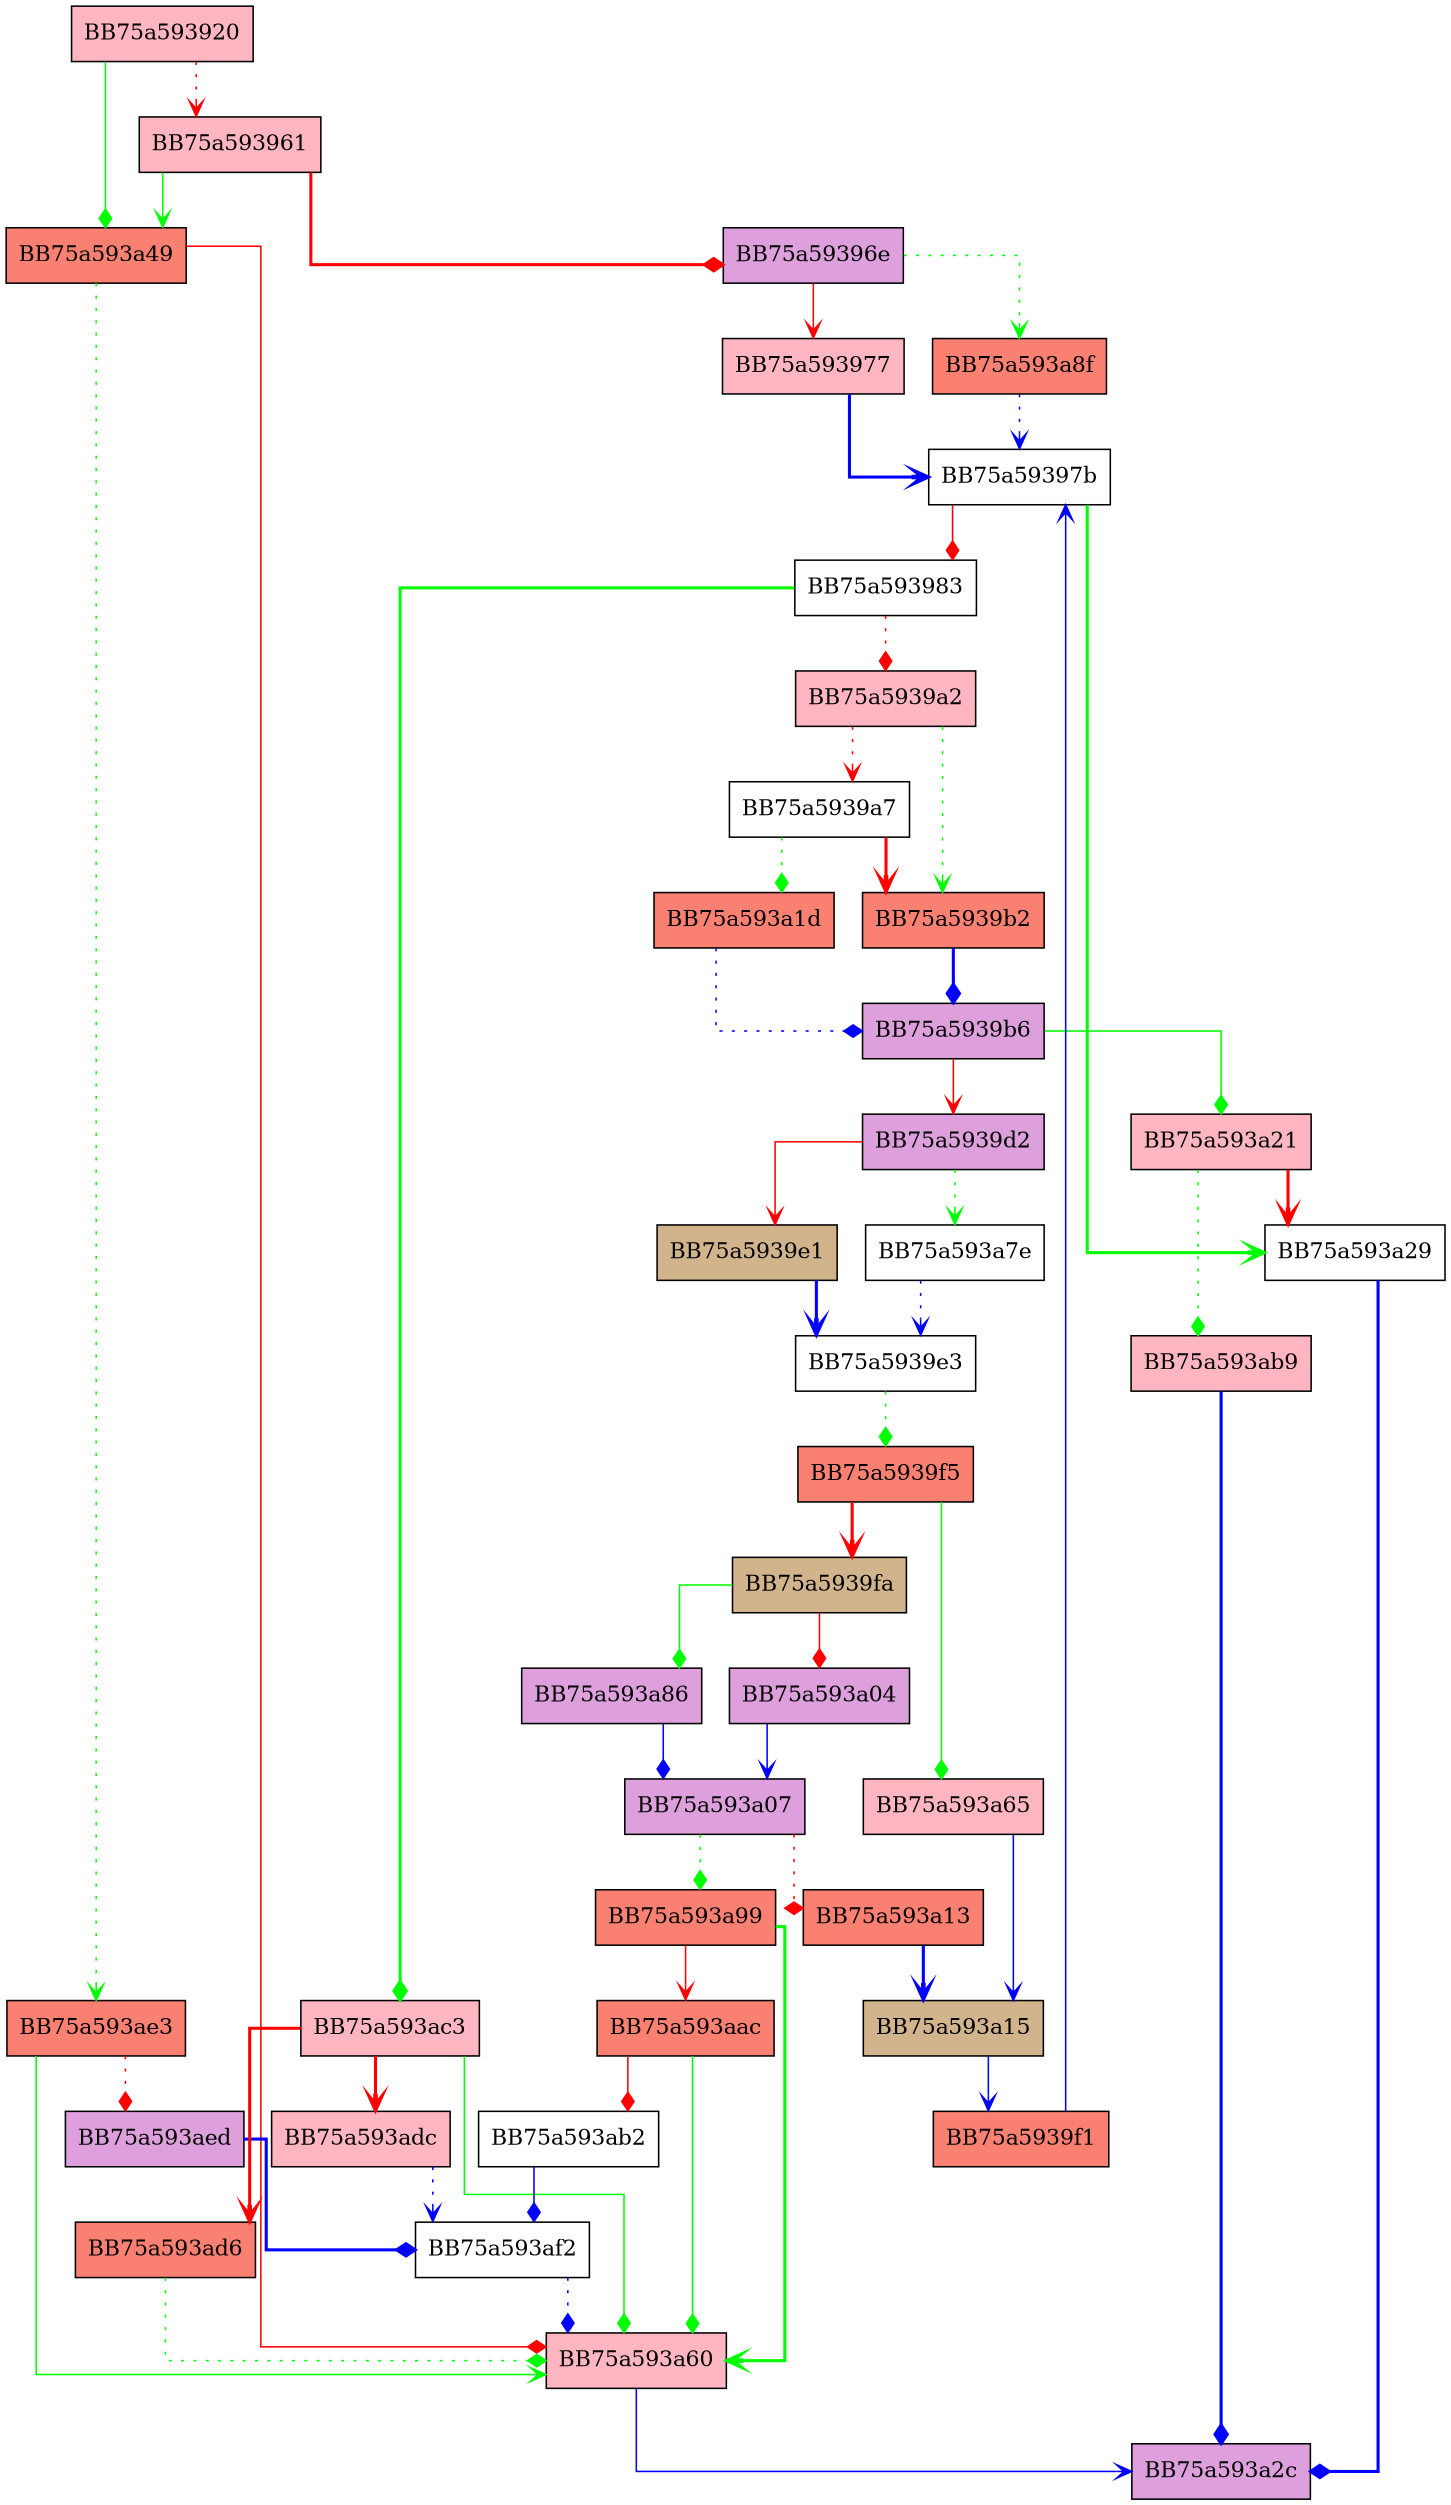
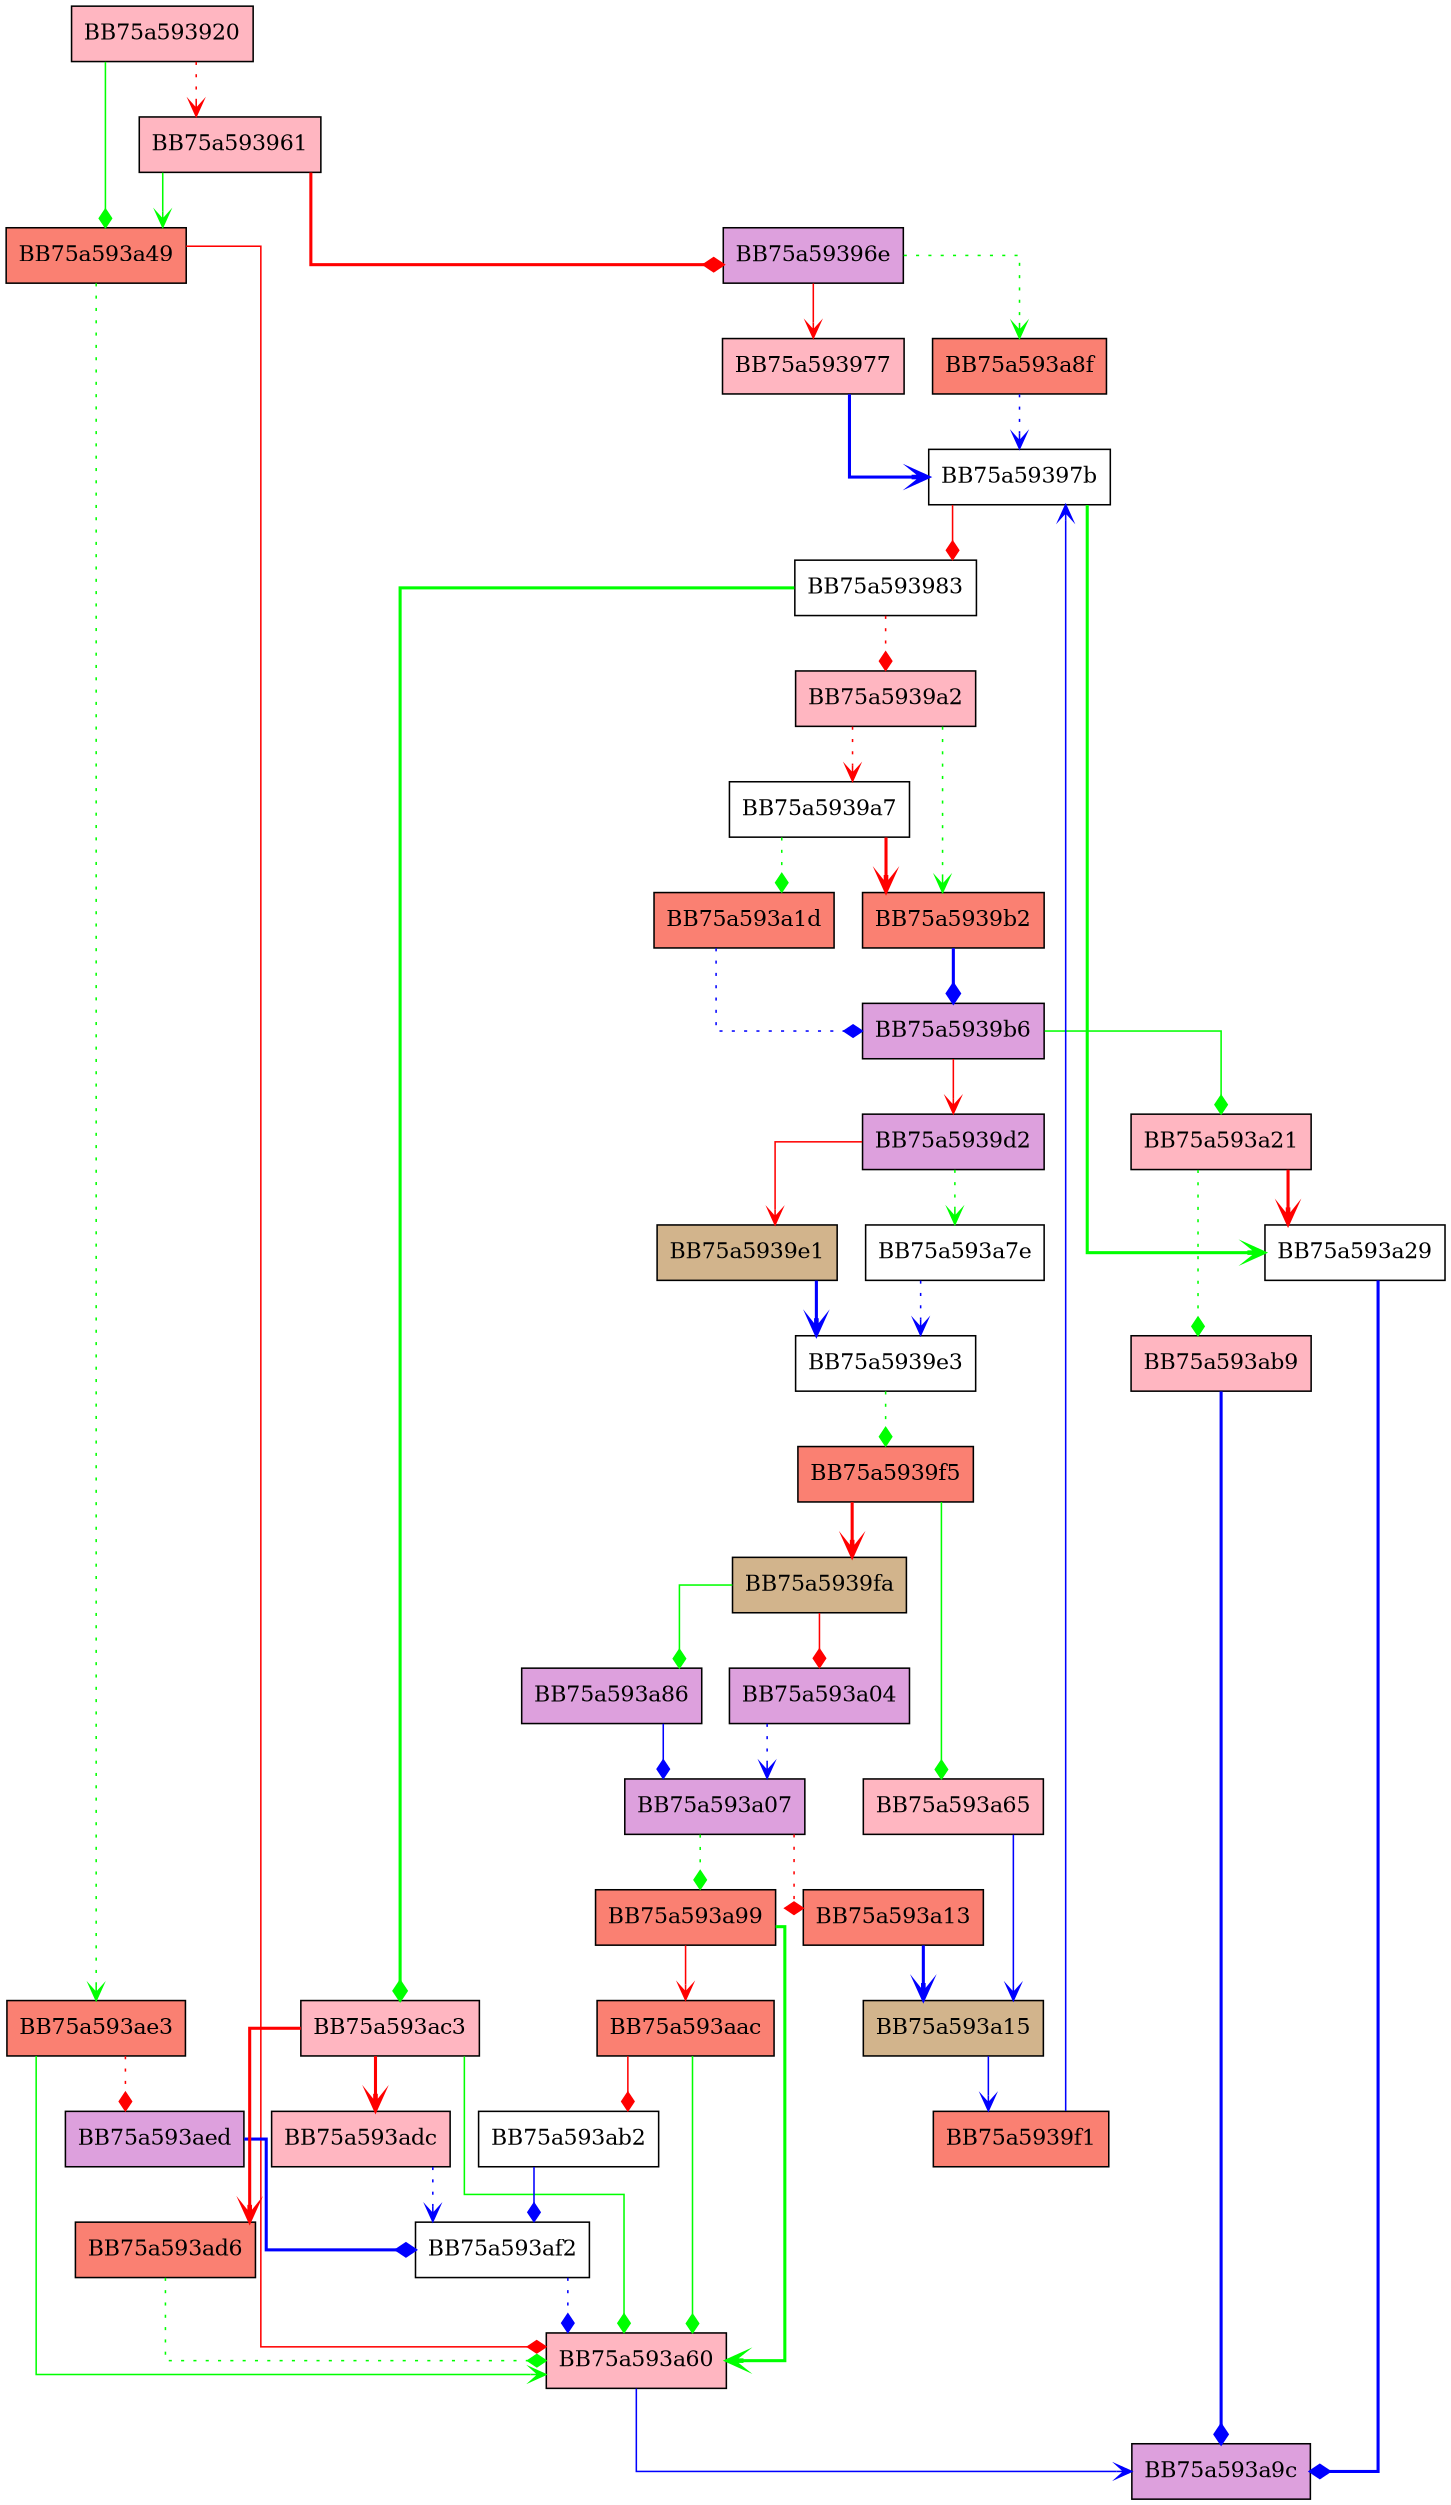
(767, 1743) -> (767, 1743)
(1221, 2471) -> (1221, 2471)
